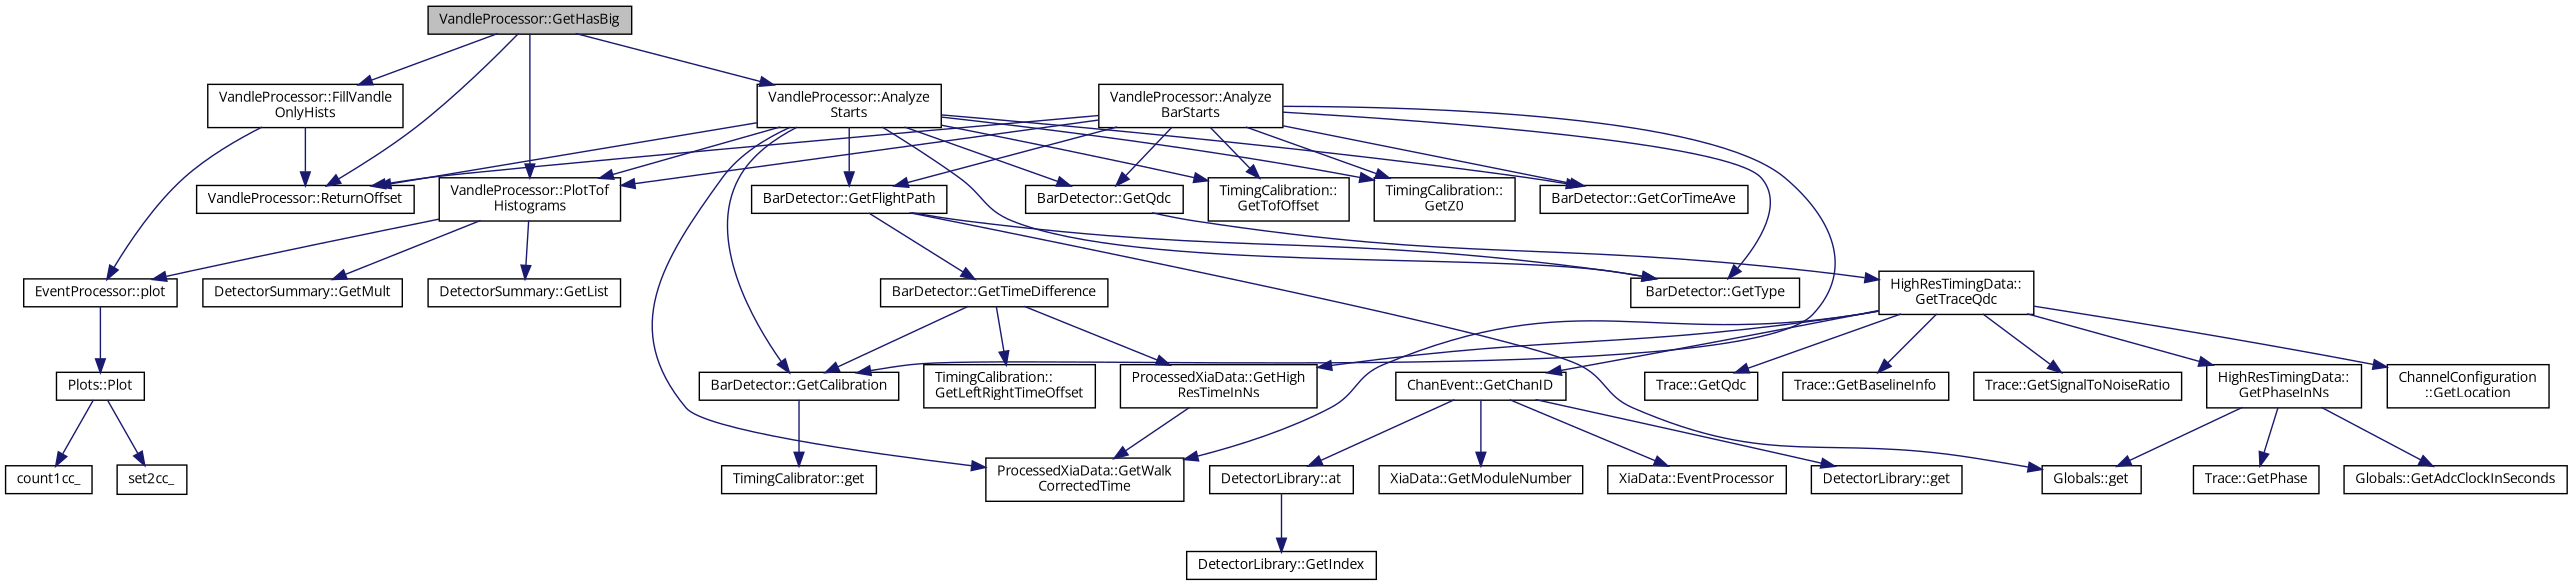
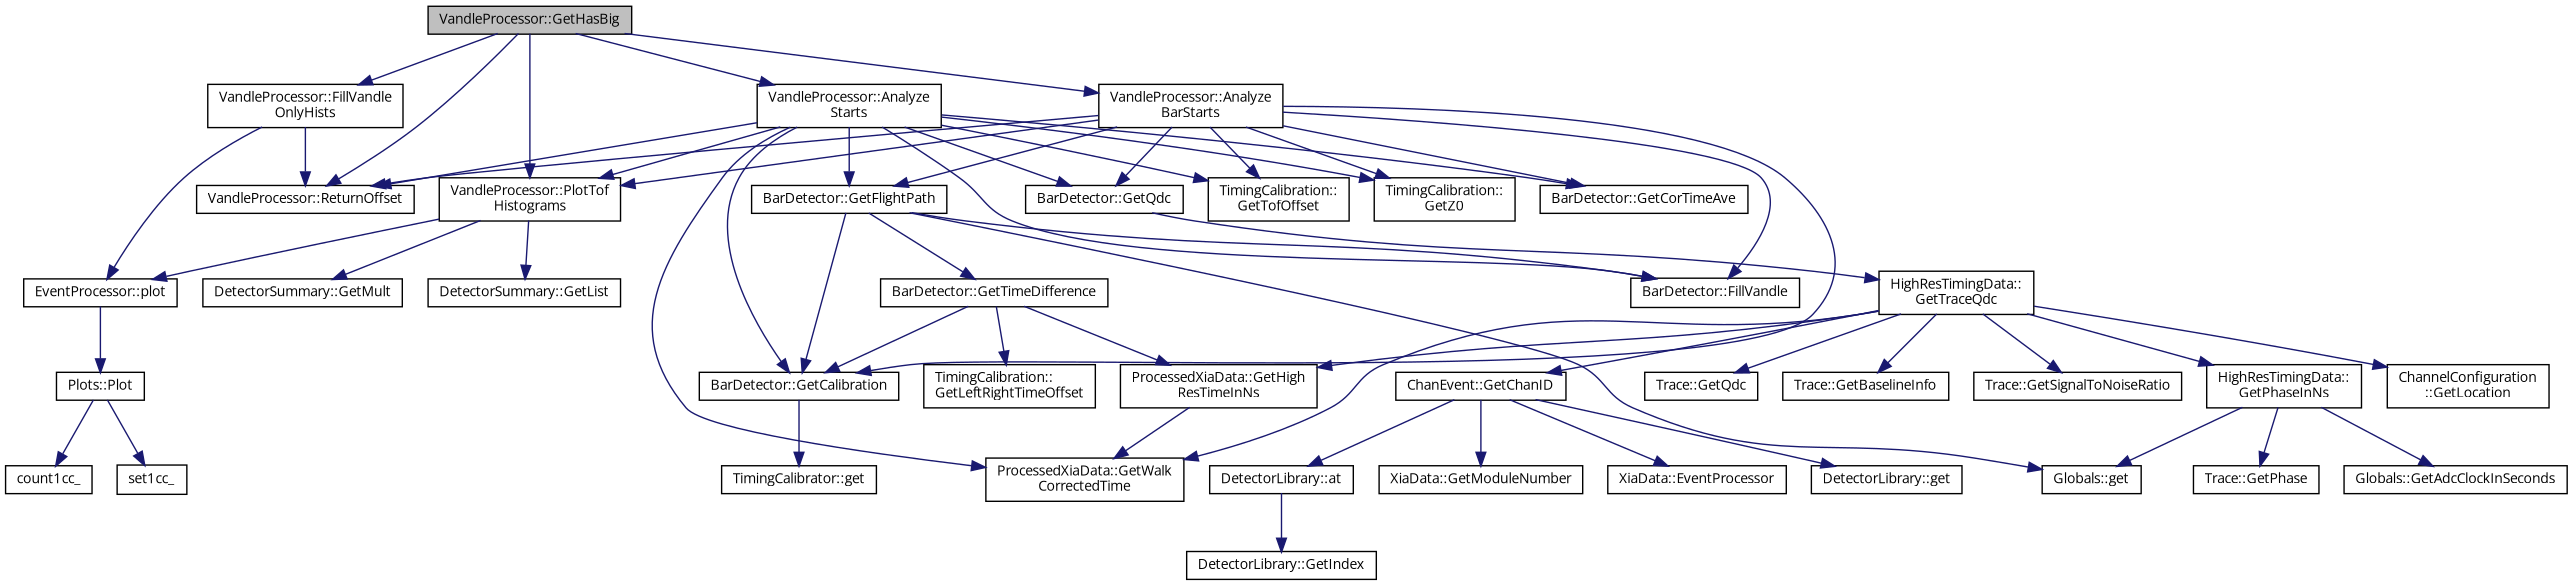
none -> (855, 62)
none -> (826, 286)
(1715, 293) -> (1715, 293)
(152, 480) -> (152, 480)
